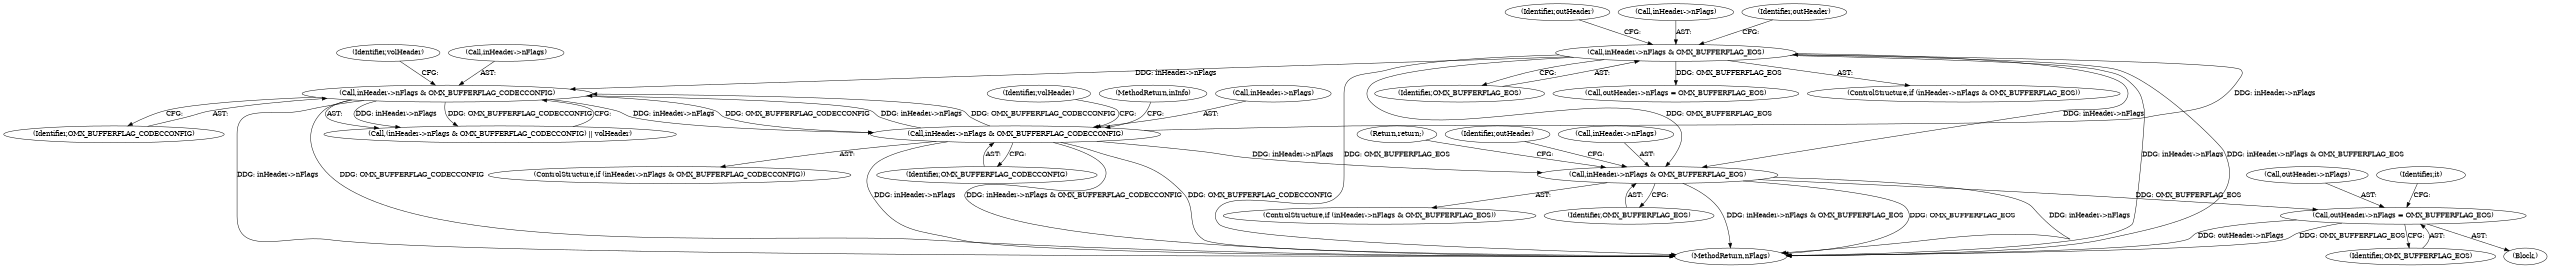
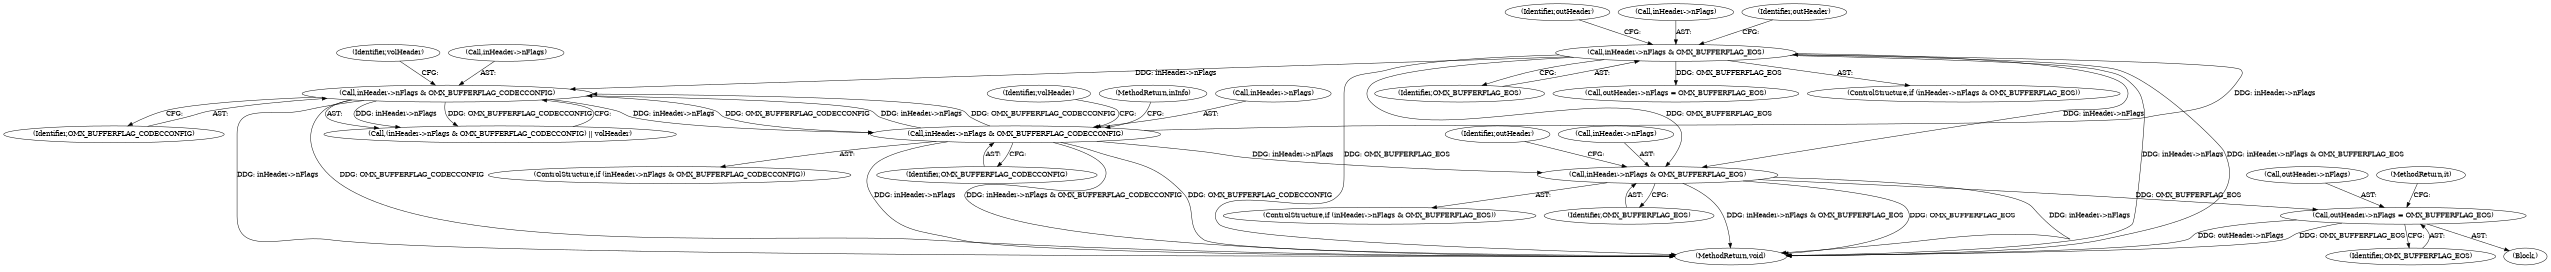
(1397, 134) -> none
(2421, 175) -> (2421, 175)
(1731, 256) -> (1731, 256)
